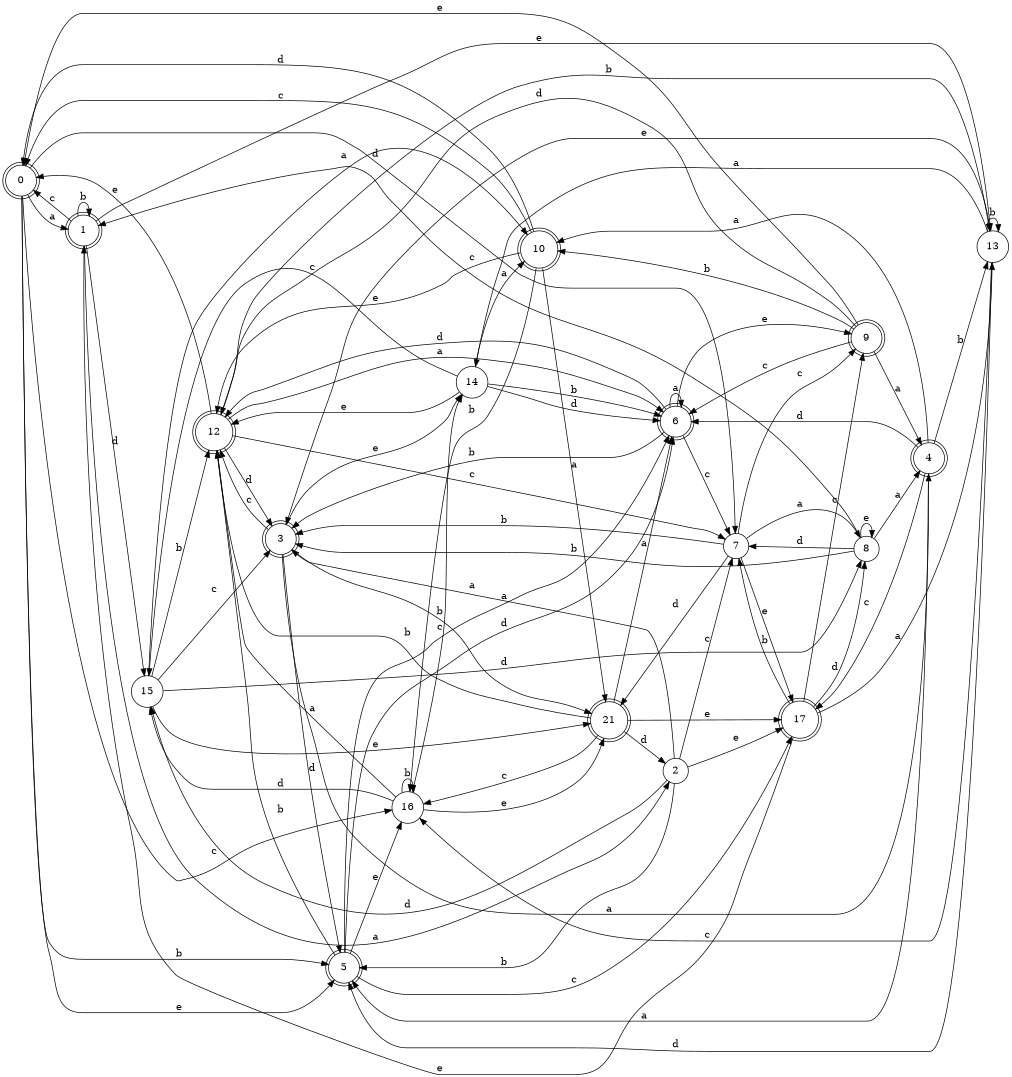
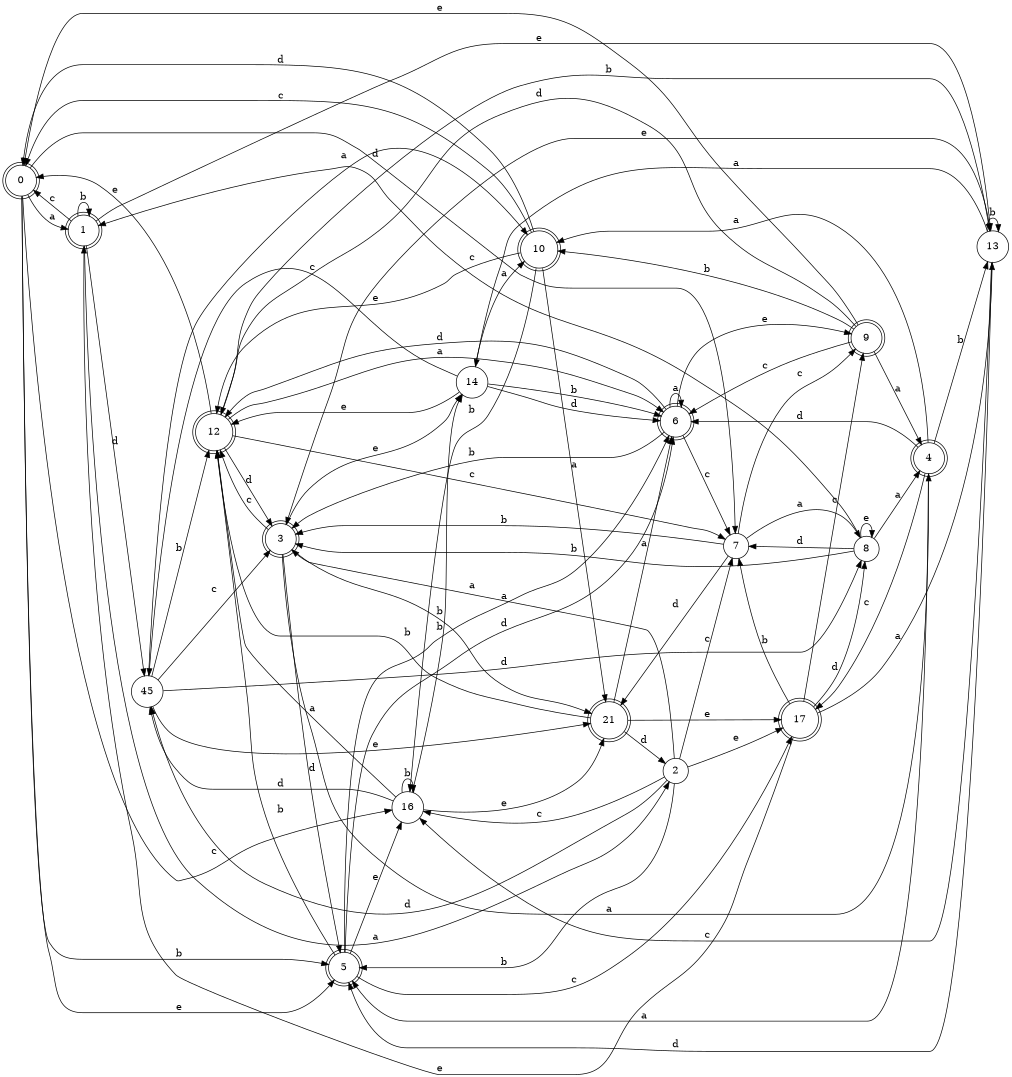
(440, 627) -> (440, 627)
(766, 627) -> none
(147, 692) -> (147, 692)
(519, 778) -> (551, 820)
